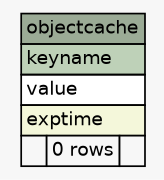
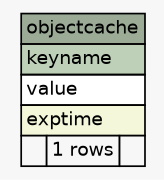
(83, 150) -> (83, 150)
